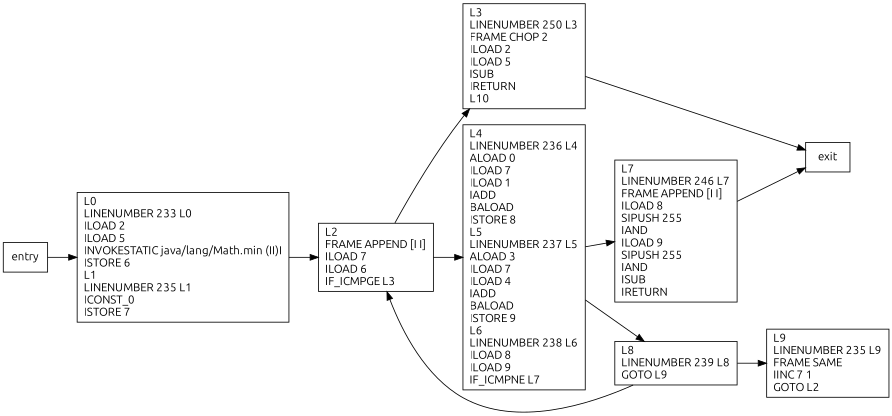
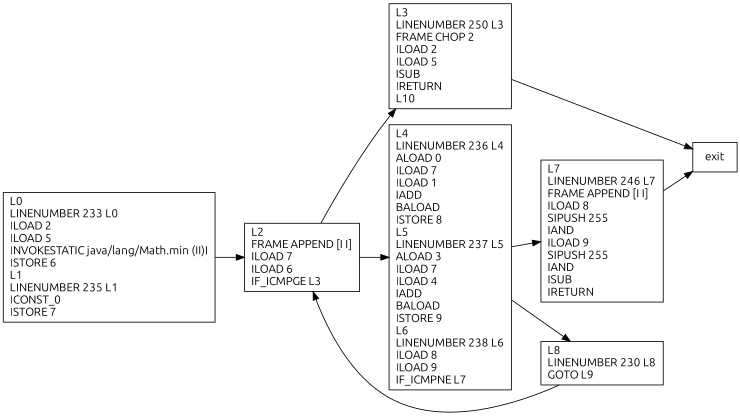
(25, 257) -> none
(676, 363) -> (602, 363)
(828, 363) -> none
